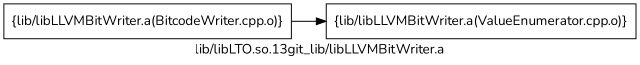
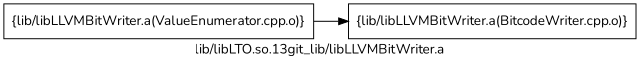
(304, 21) -> (326, 21)
